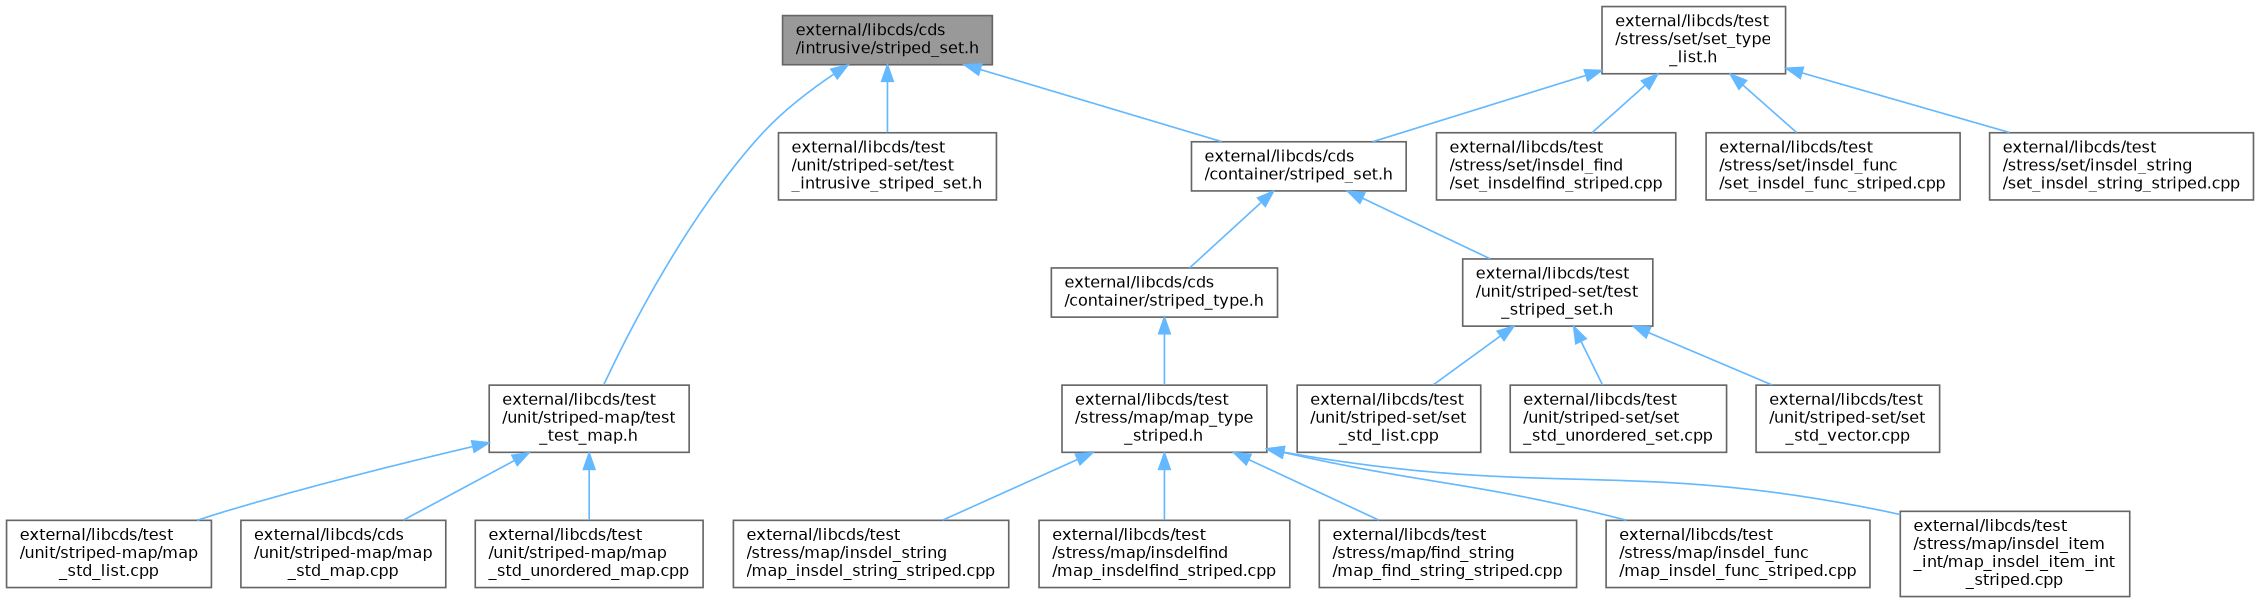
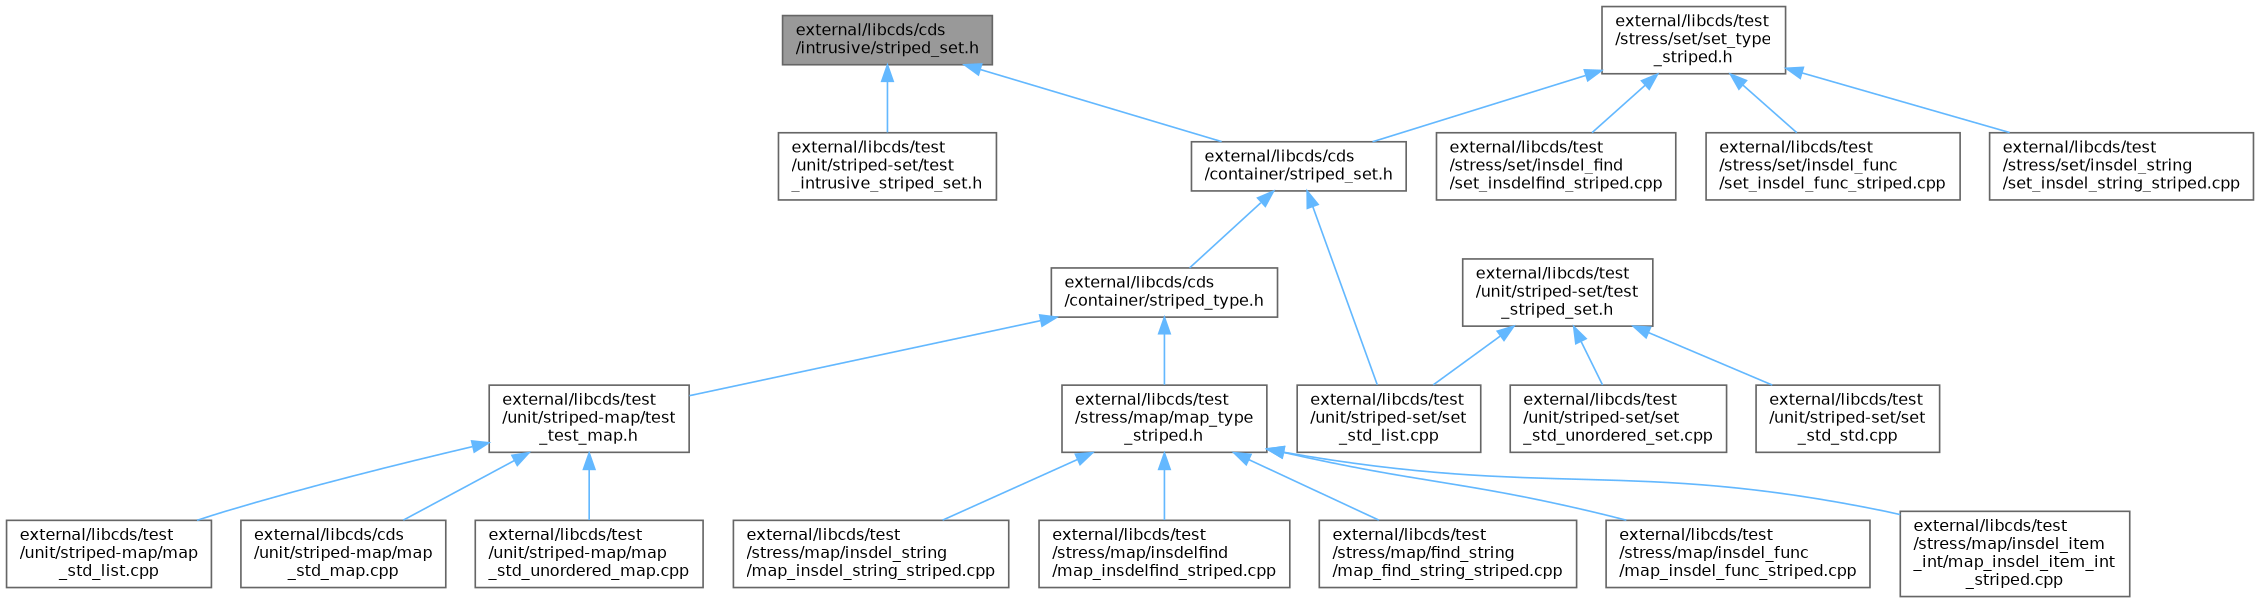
(1694, 40) -> (1694, 40)
(699, 215) -> (865, 358)
(1426, 228) -> (1345, 296)
(1848, 419) -> (1848, 419)
